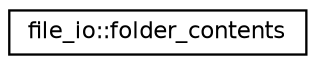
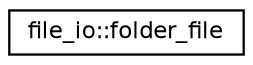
(158, 32) -> (126, 32)
